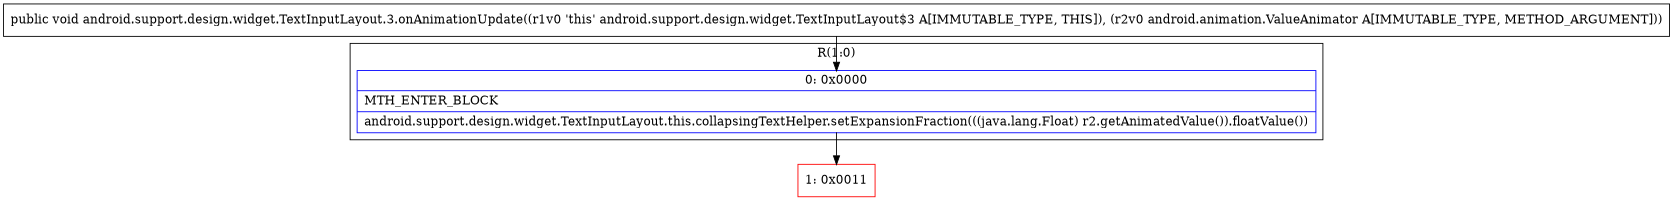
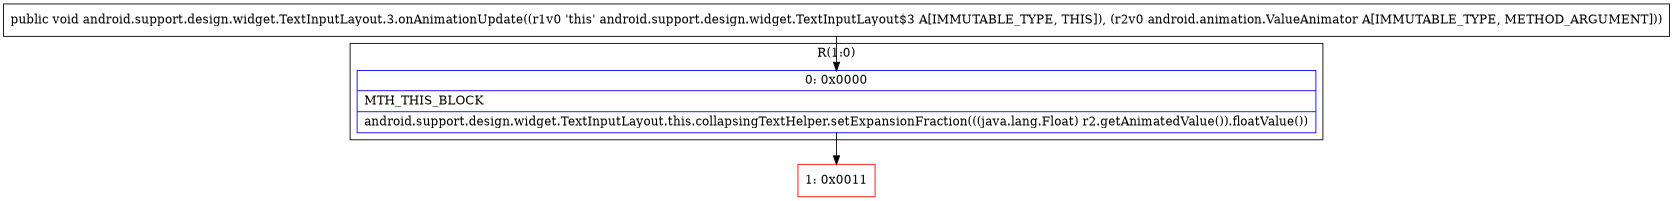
(432, 101) -> (424, 101)
